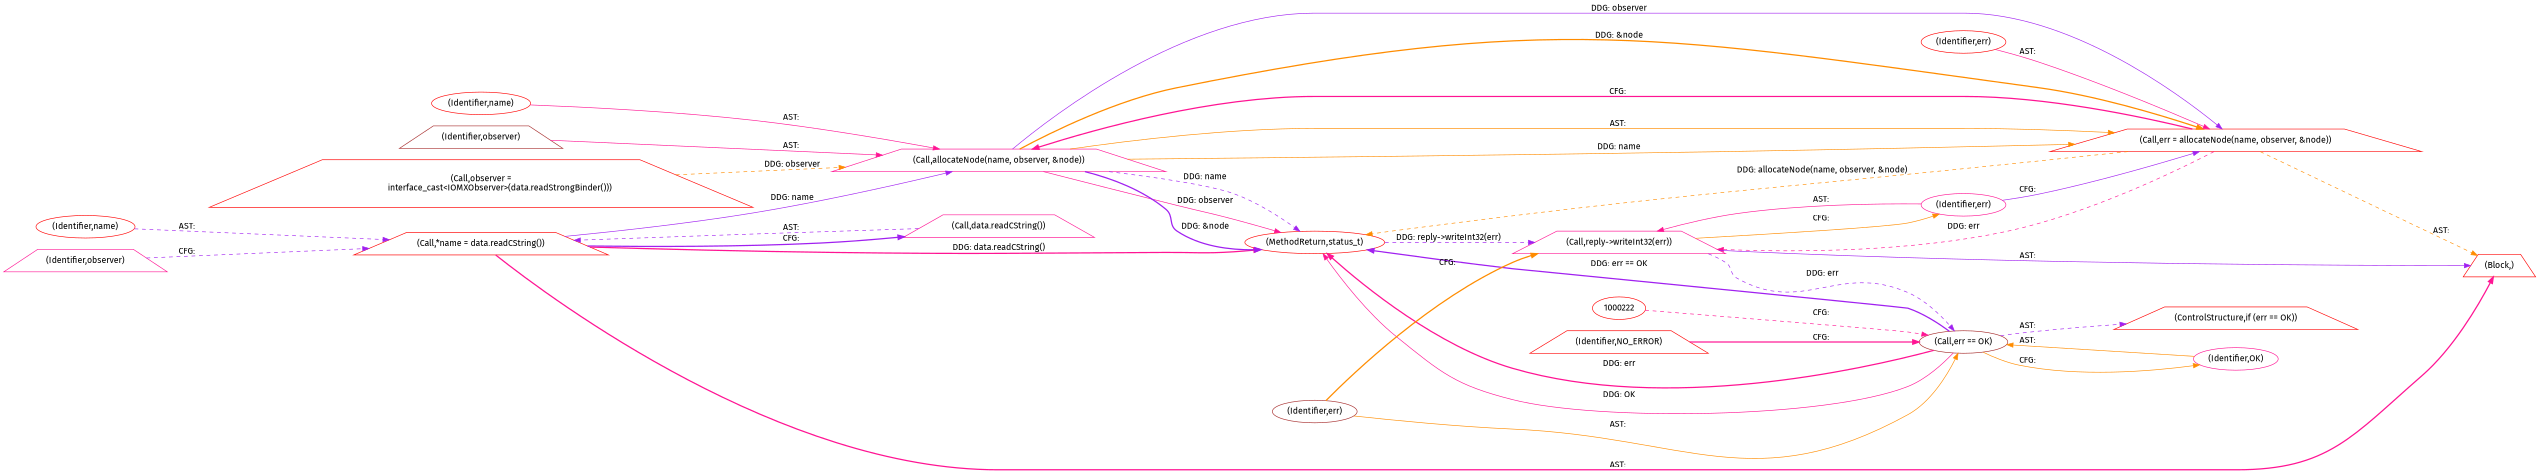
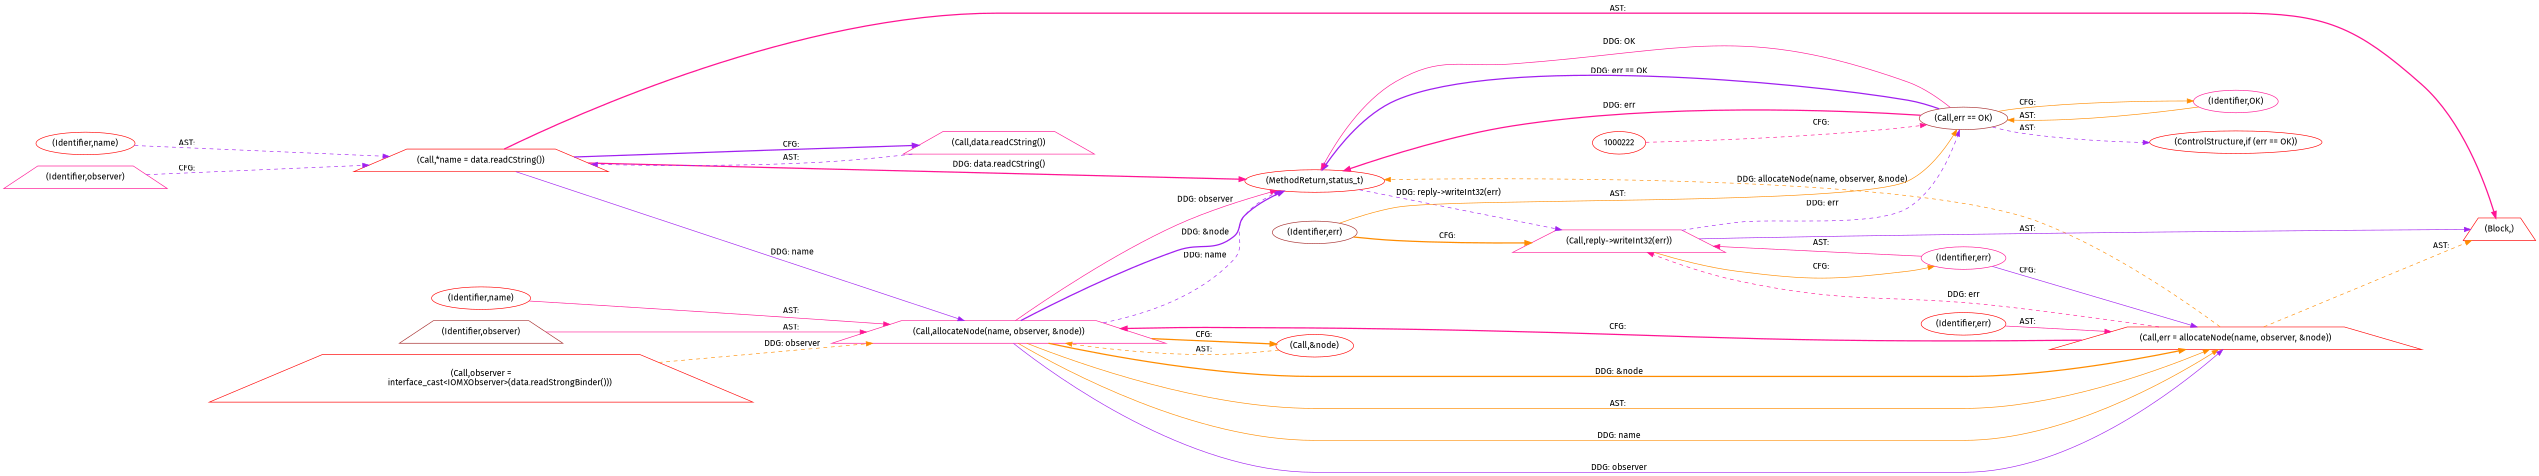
(2236, 318) -> (2236, 142)
(1619, 342) -> none
none -> (1315, 346)
